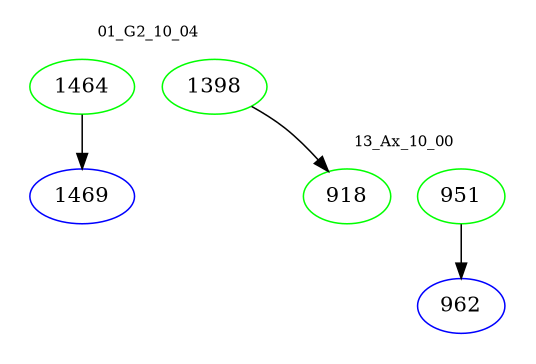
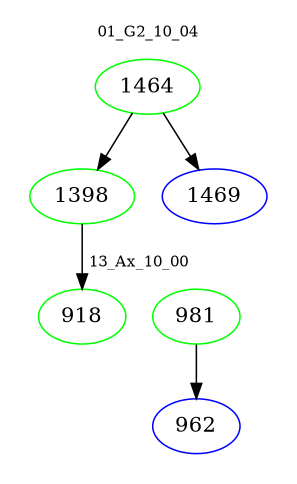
none -> (119, 135)
(461, 196) -> (196, 317)
